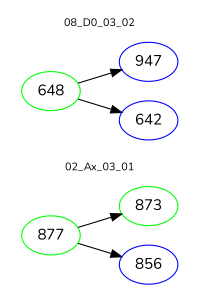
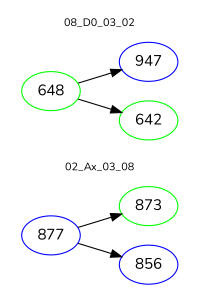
(149, 120) -> (149, 120)
(100, 168) -> (100, 168)
(51, 235) -> (51, 235)
